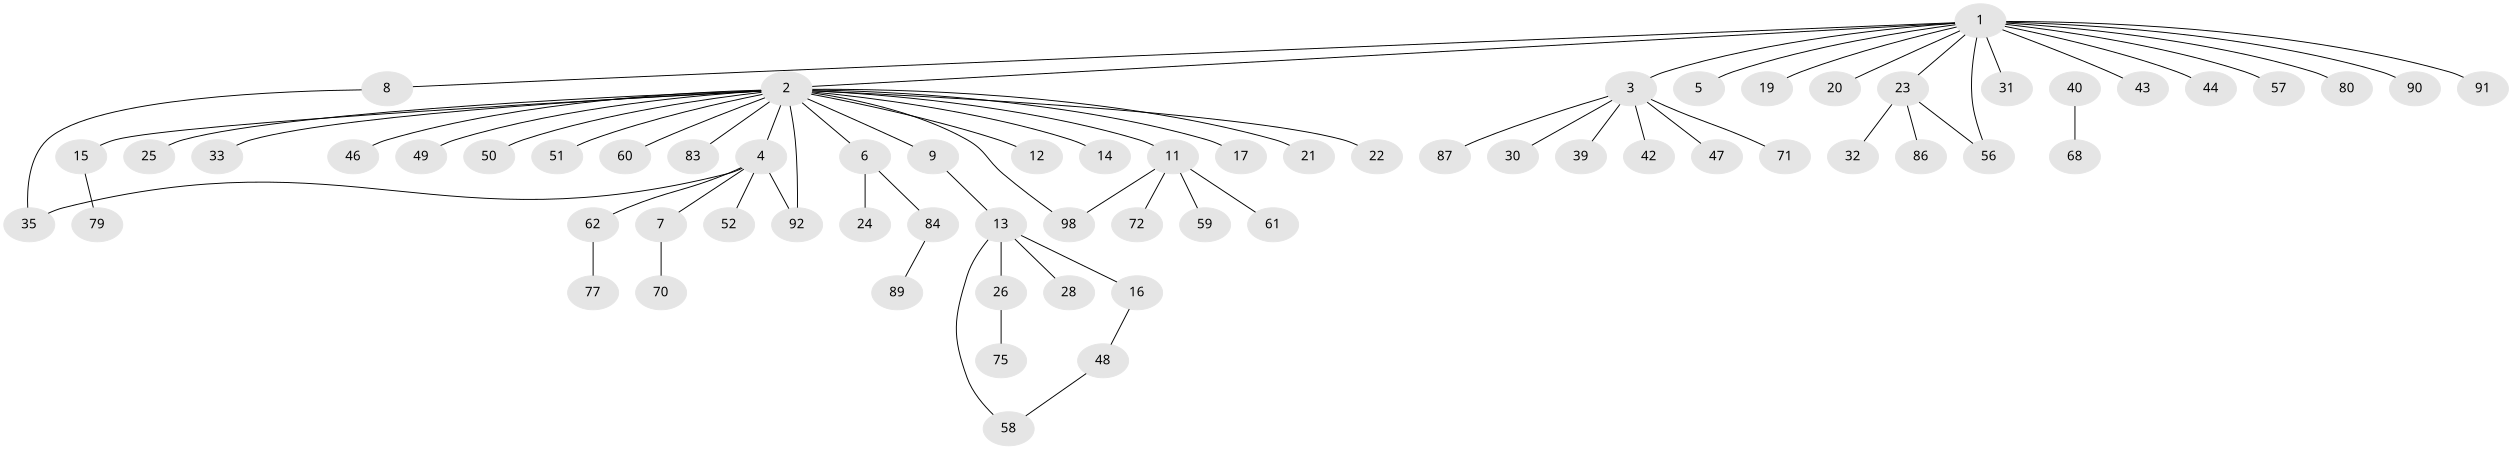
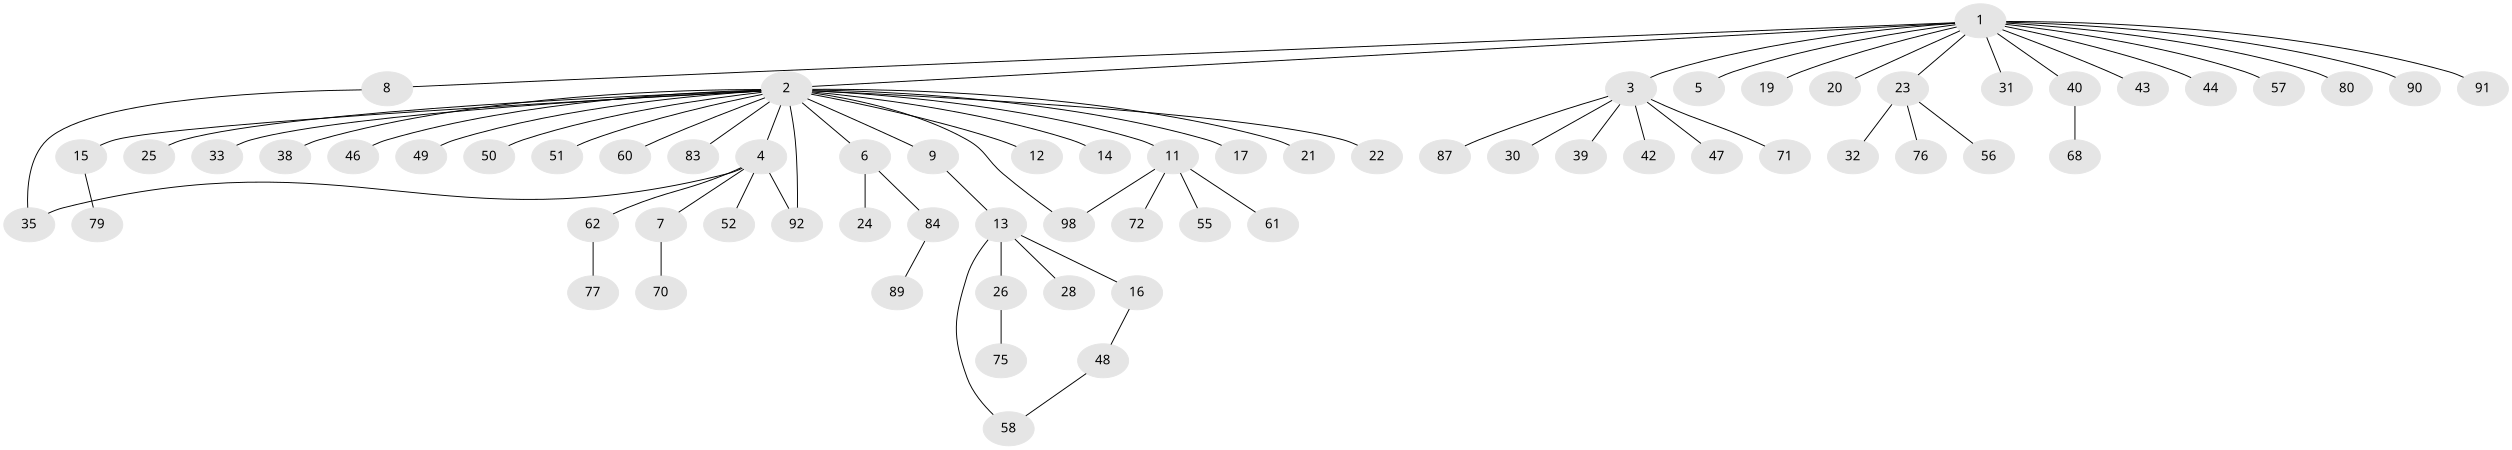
(1972, 89) -> (2028, 55)
none -> (285, 157)
(1921, 157) -> (1921, 157)
(1205, 225) -> (1205, 225)
